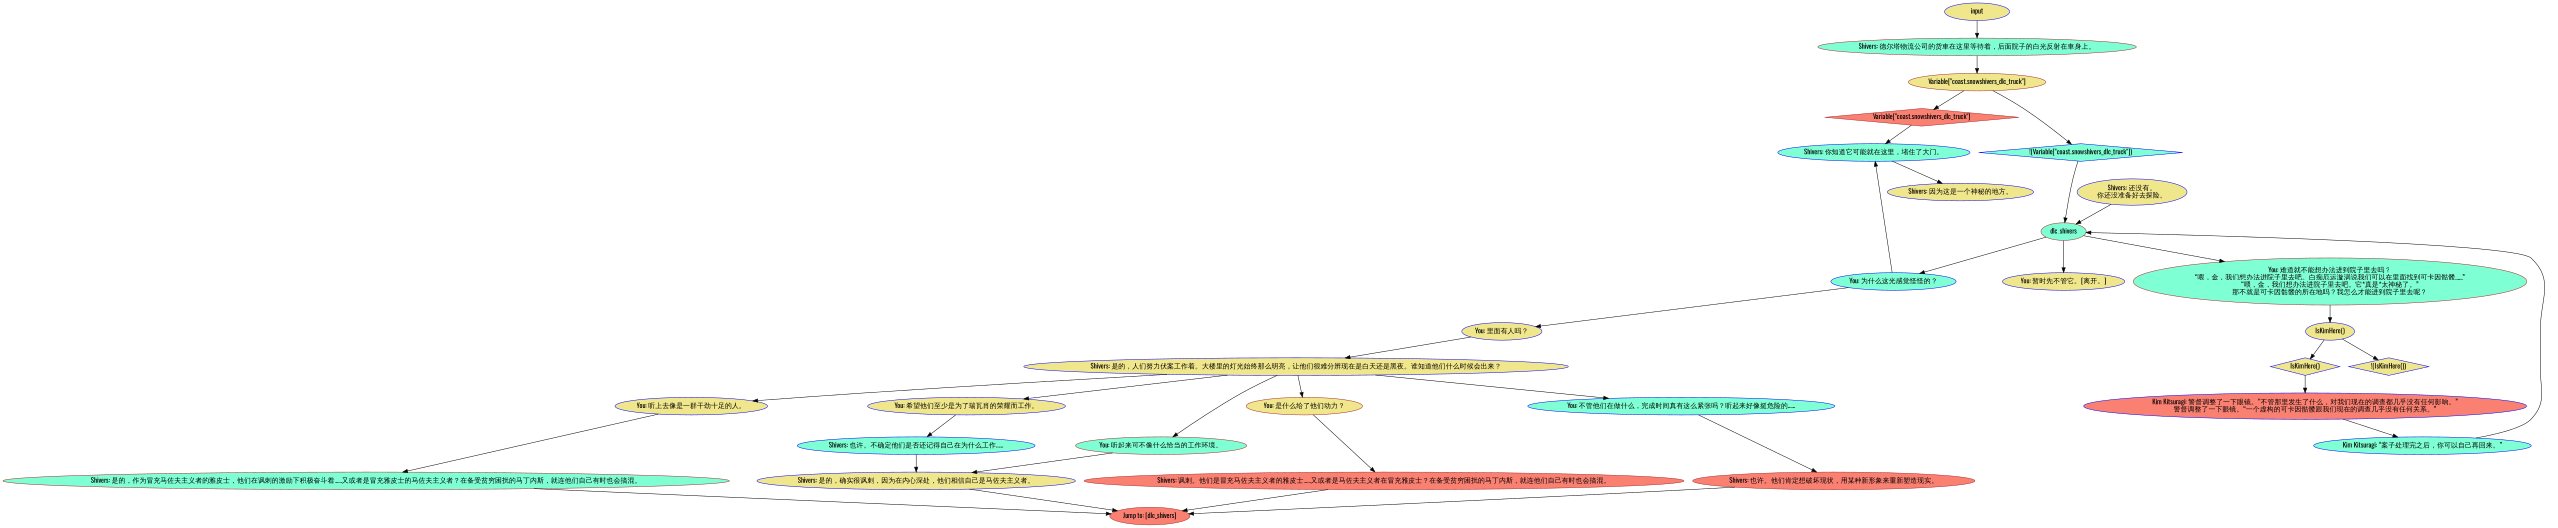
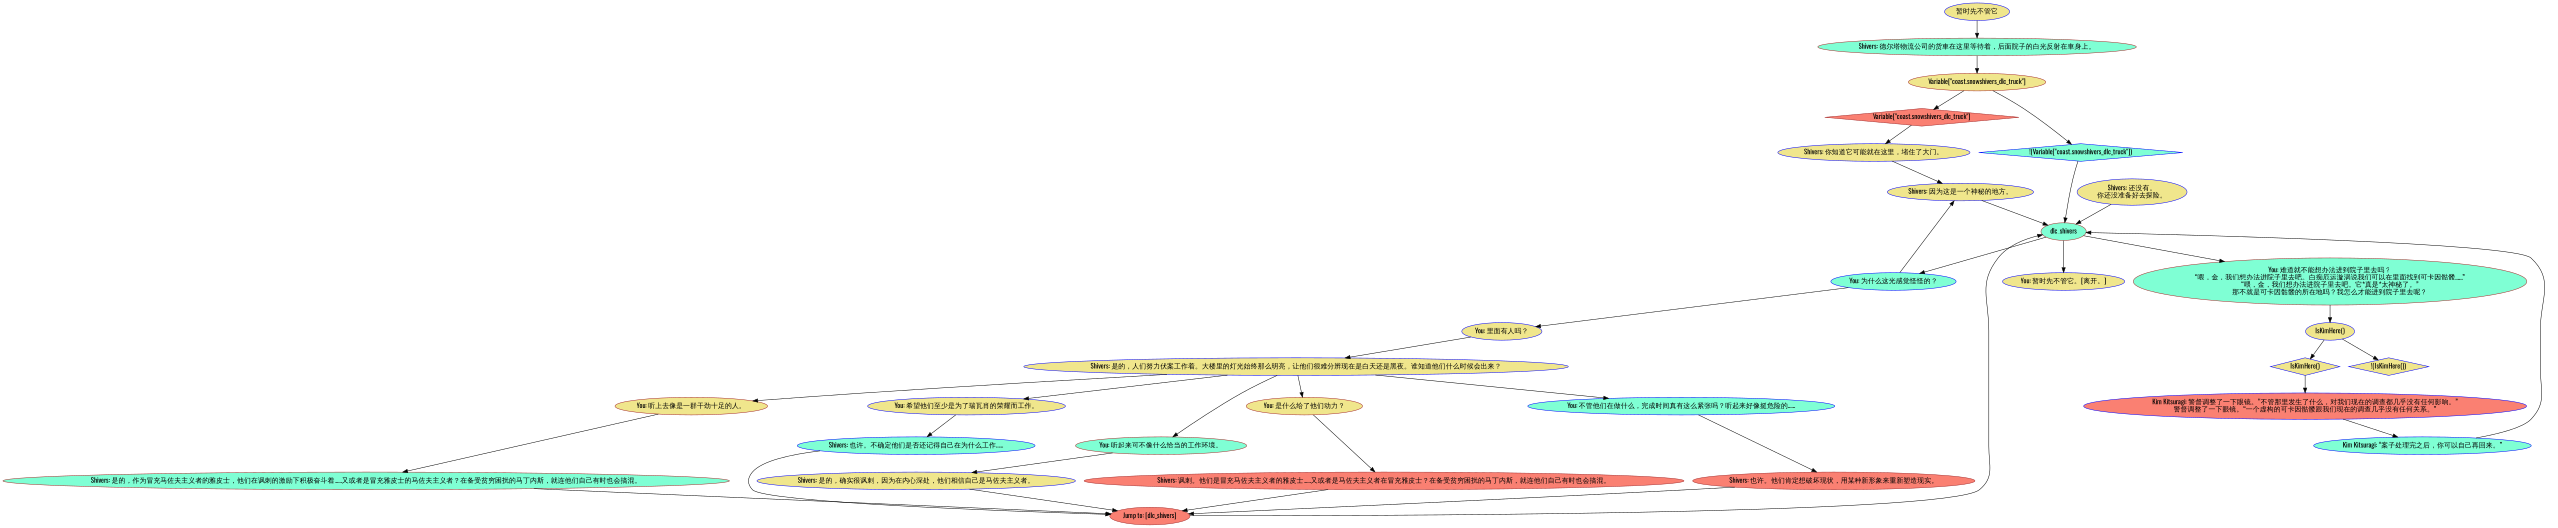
(1977, 12) -> (1977, 12)
(1874, 153) -> (1874, 153)
none -> (2012, 212)
(1884, 219) -> (1925, 239)
(691, 406) -> (691, 406)
(916, 461) -> (783, 496)
none -> (1727, 510)
